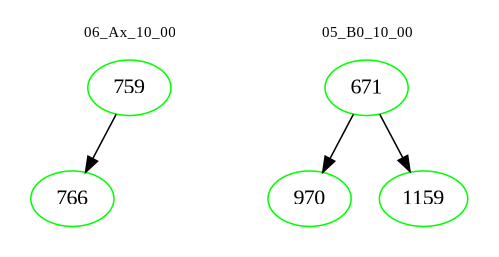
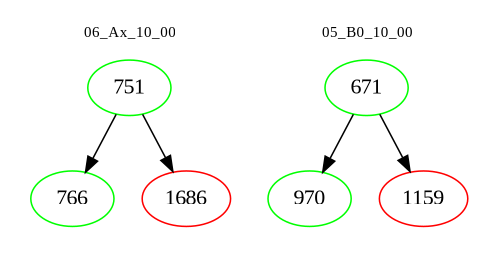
(129, 88) -> (129, 88)
none -> (186, 199)
(424, 199) -> (424, 199)
